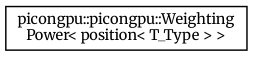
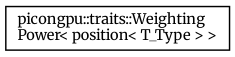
(126, 28) -> (118, 28)
